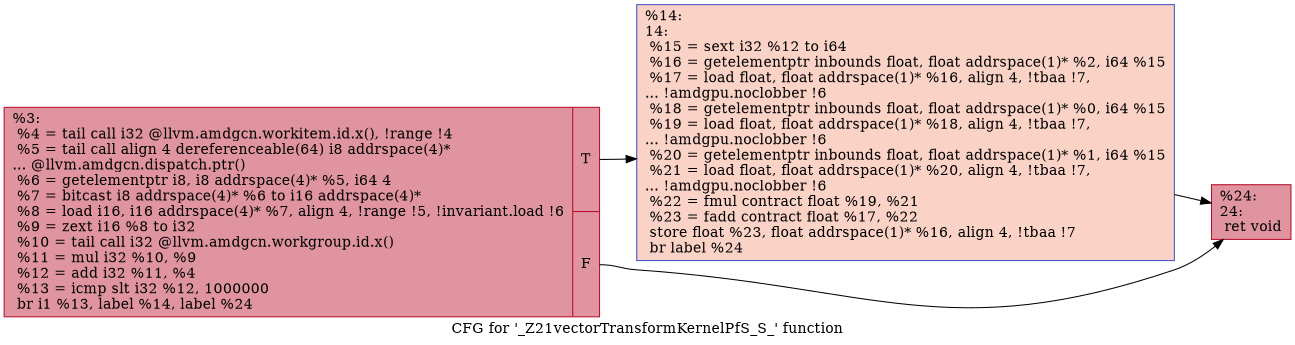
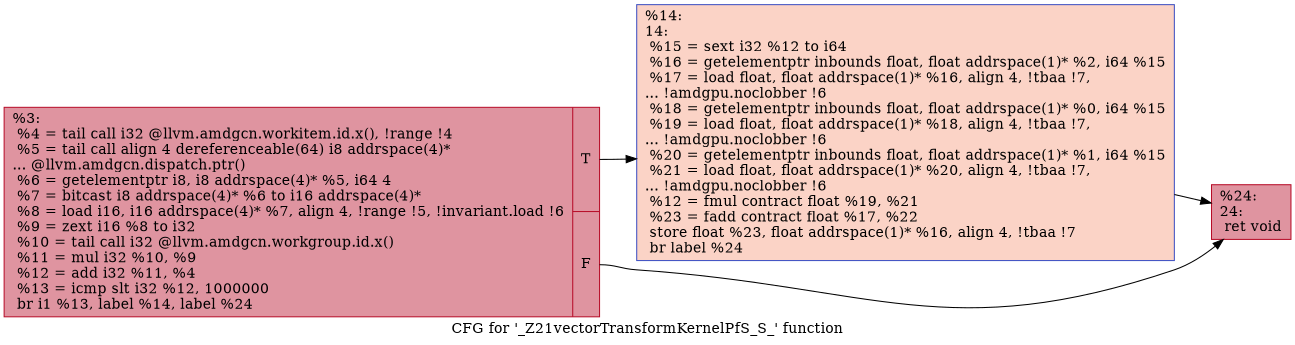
(782, 202) -> (782, 202)
